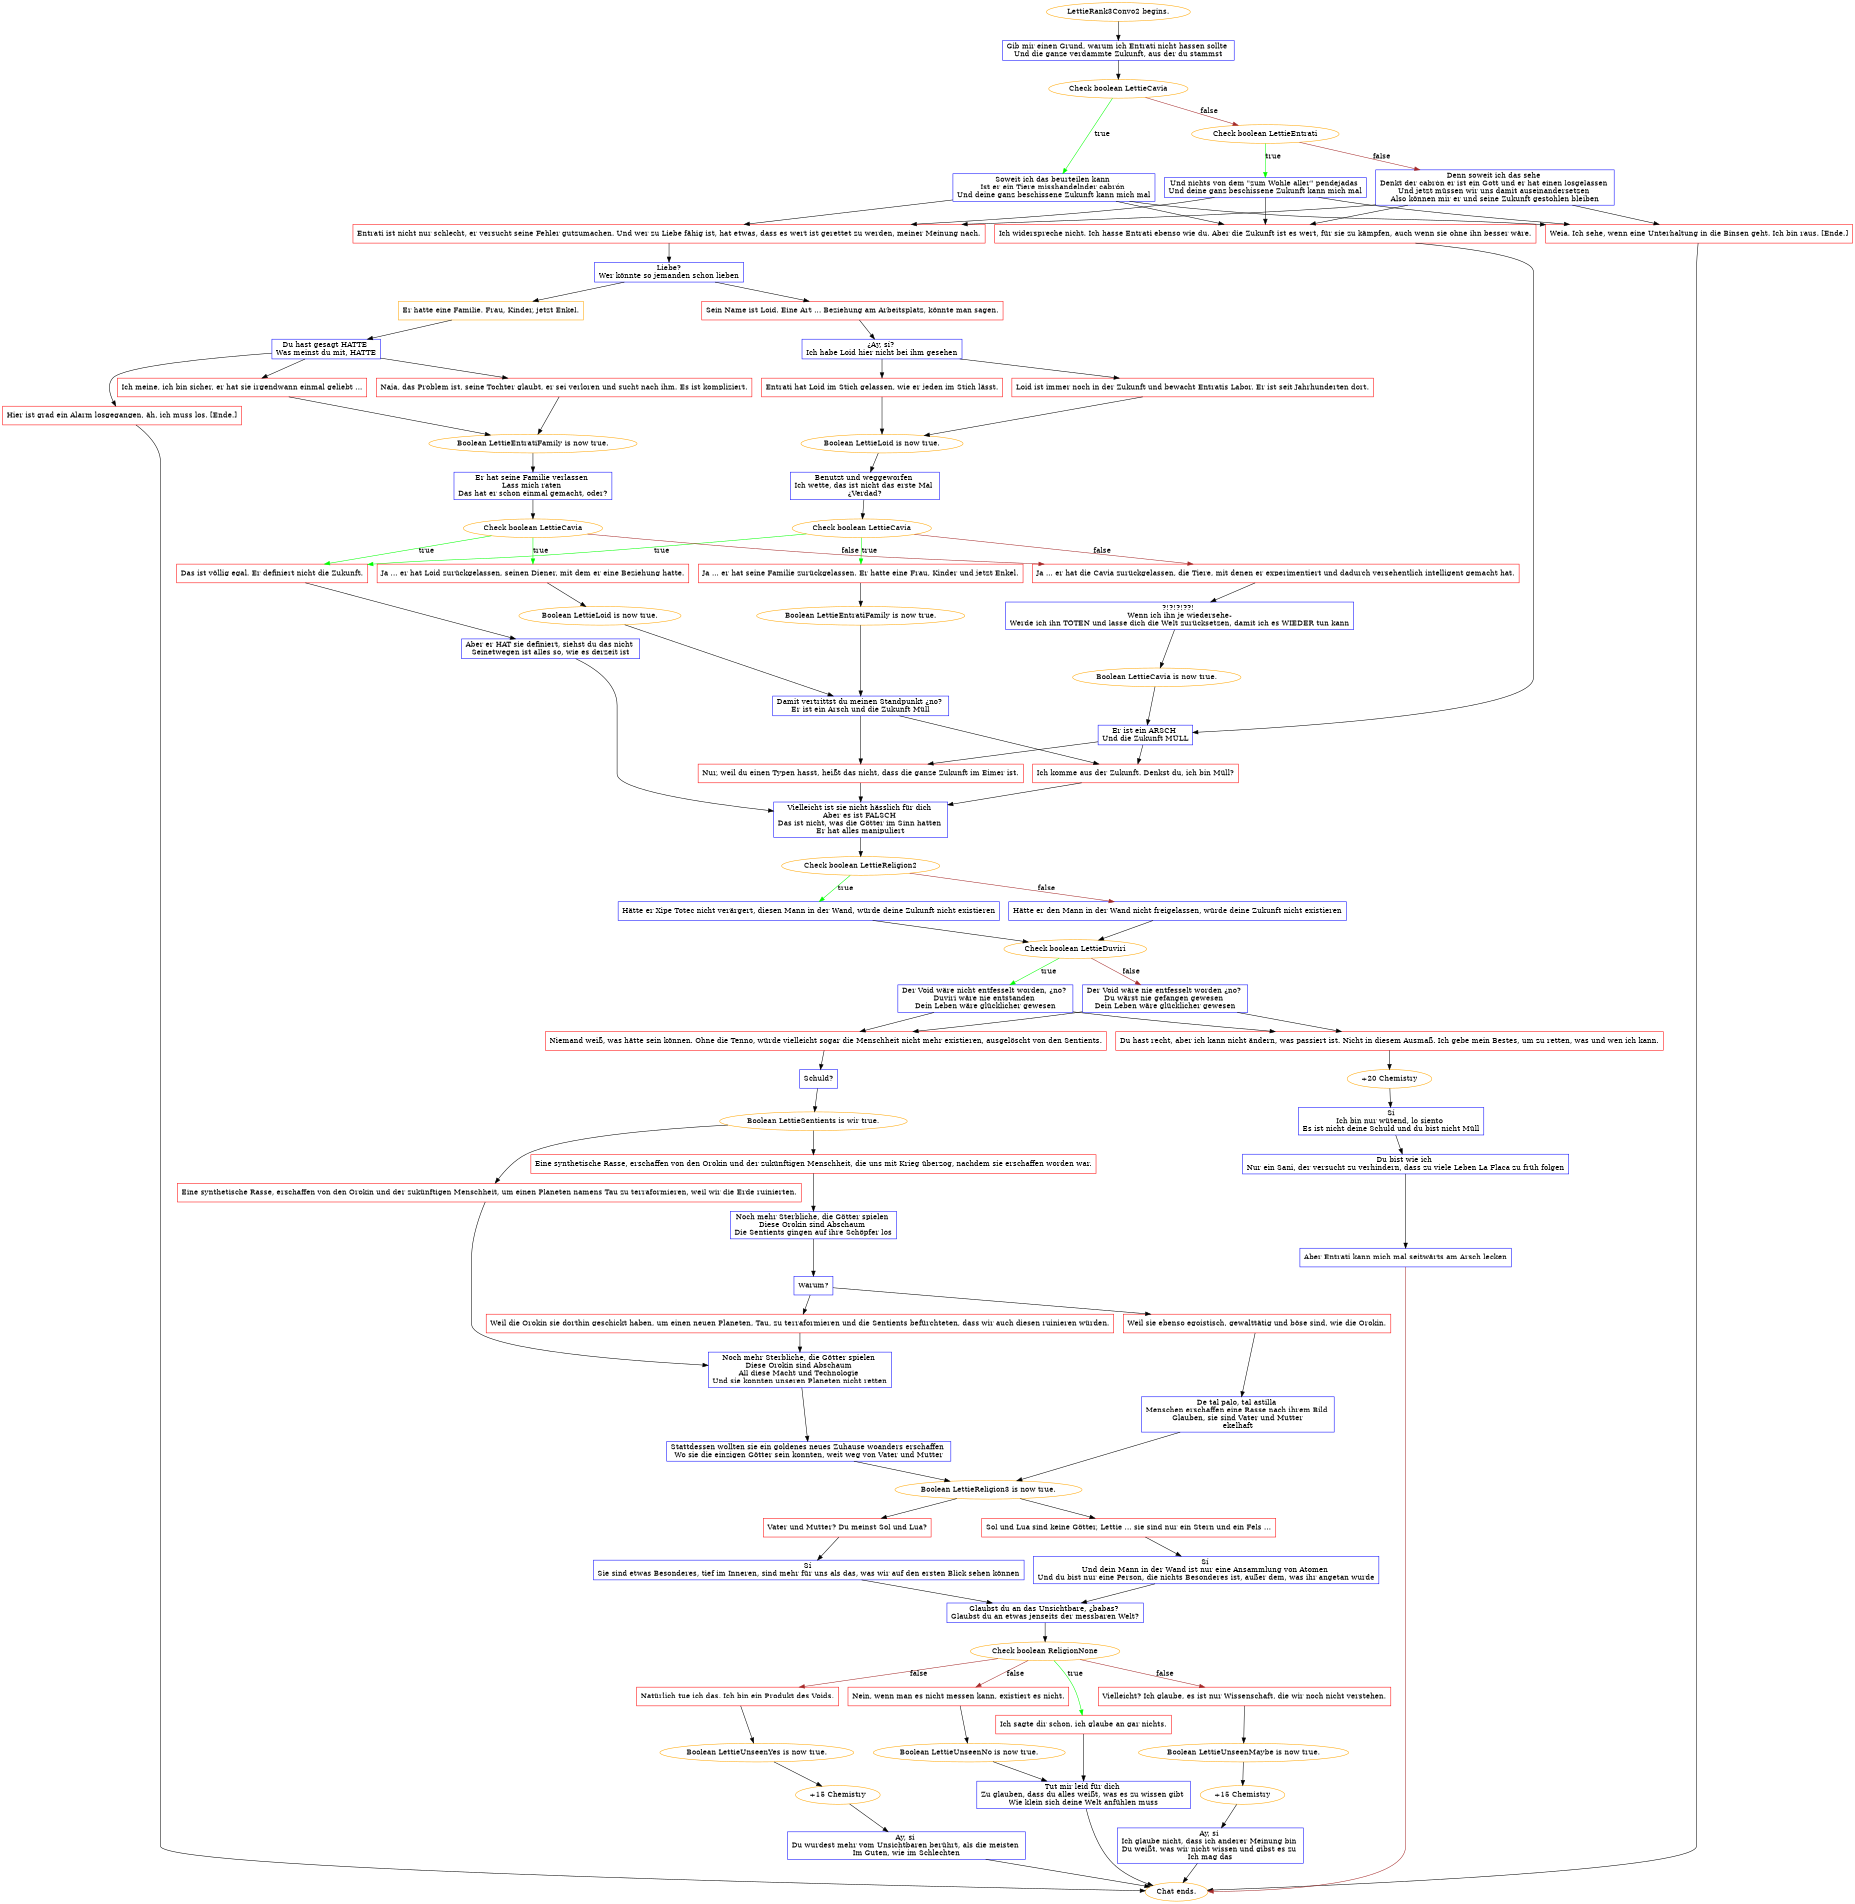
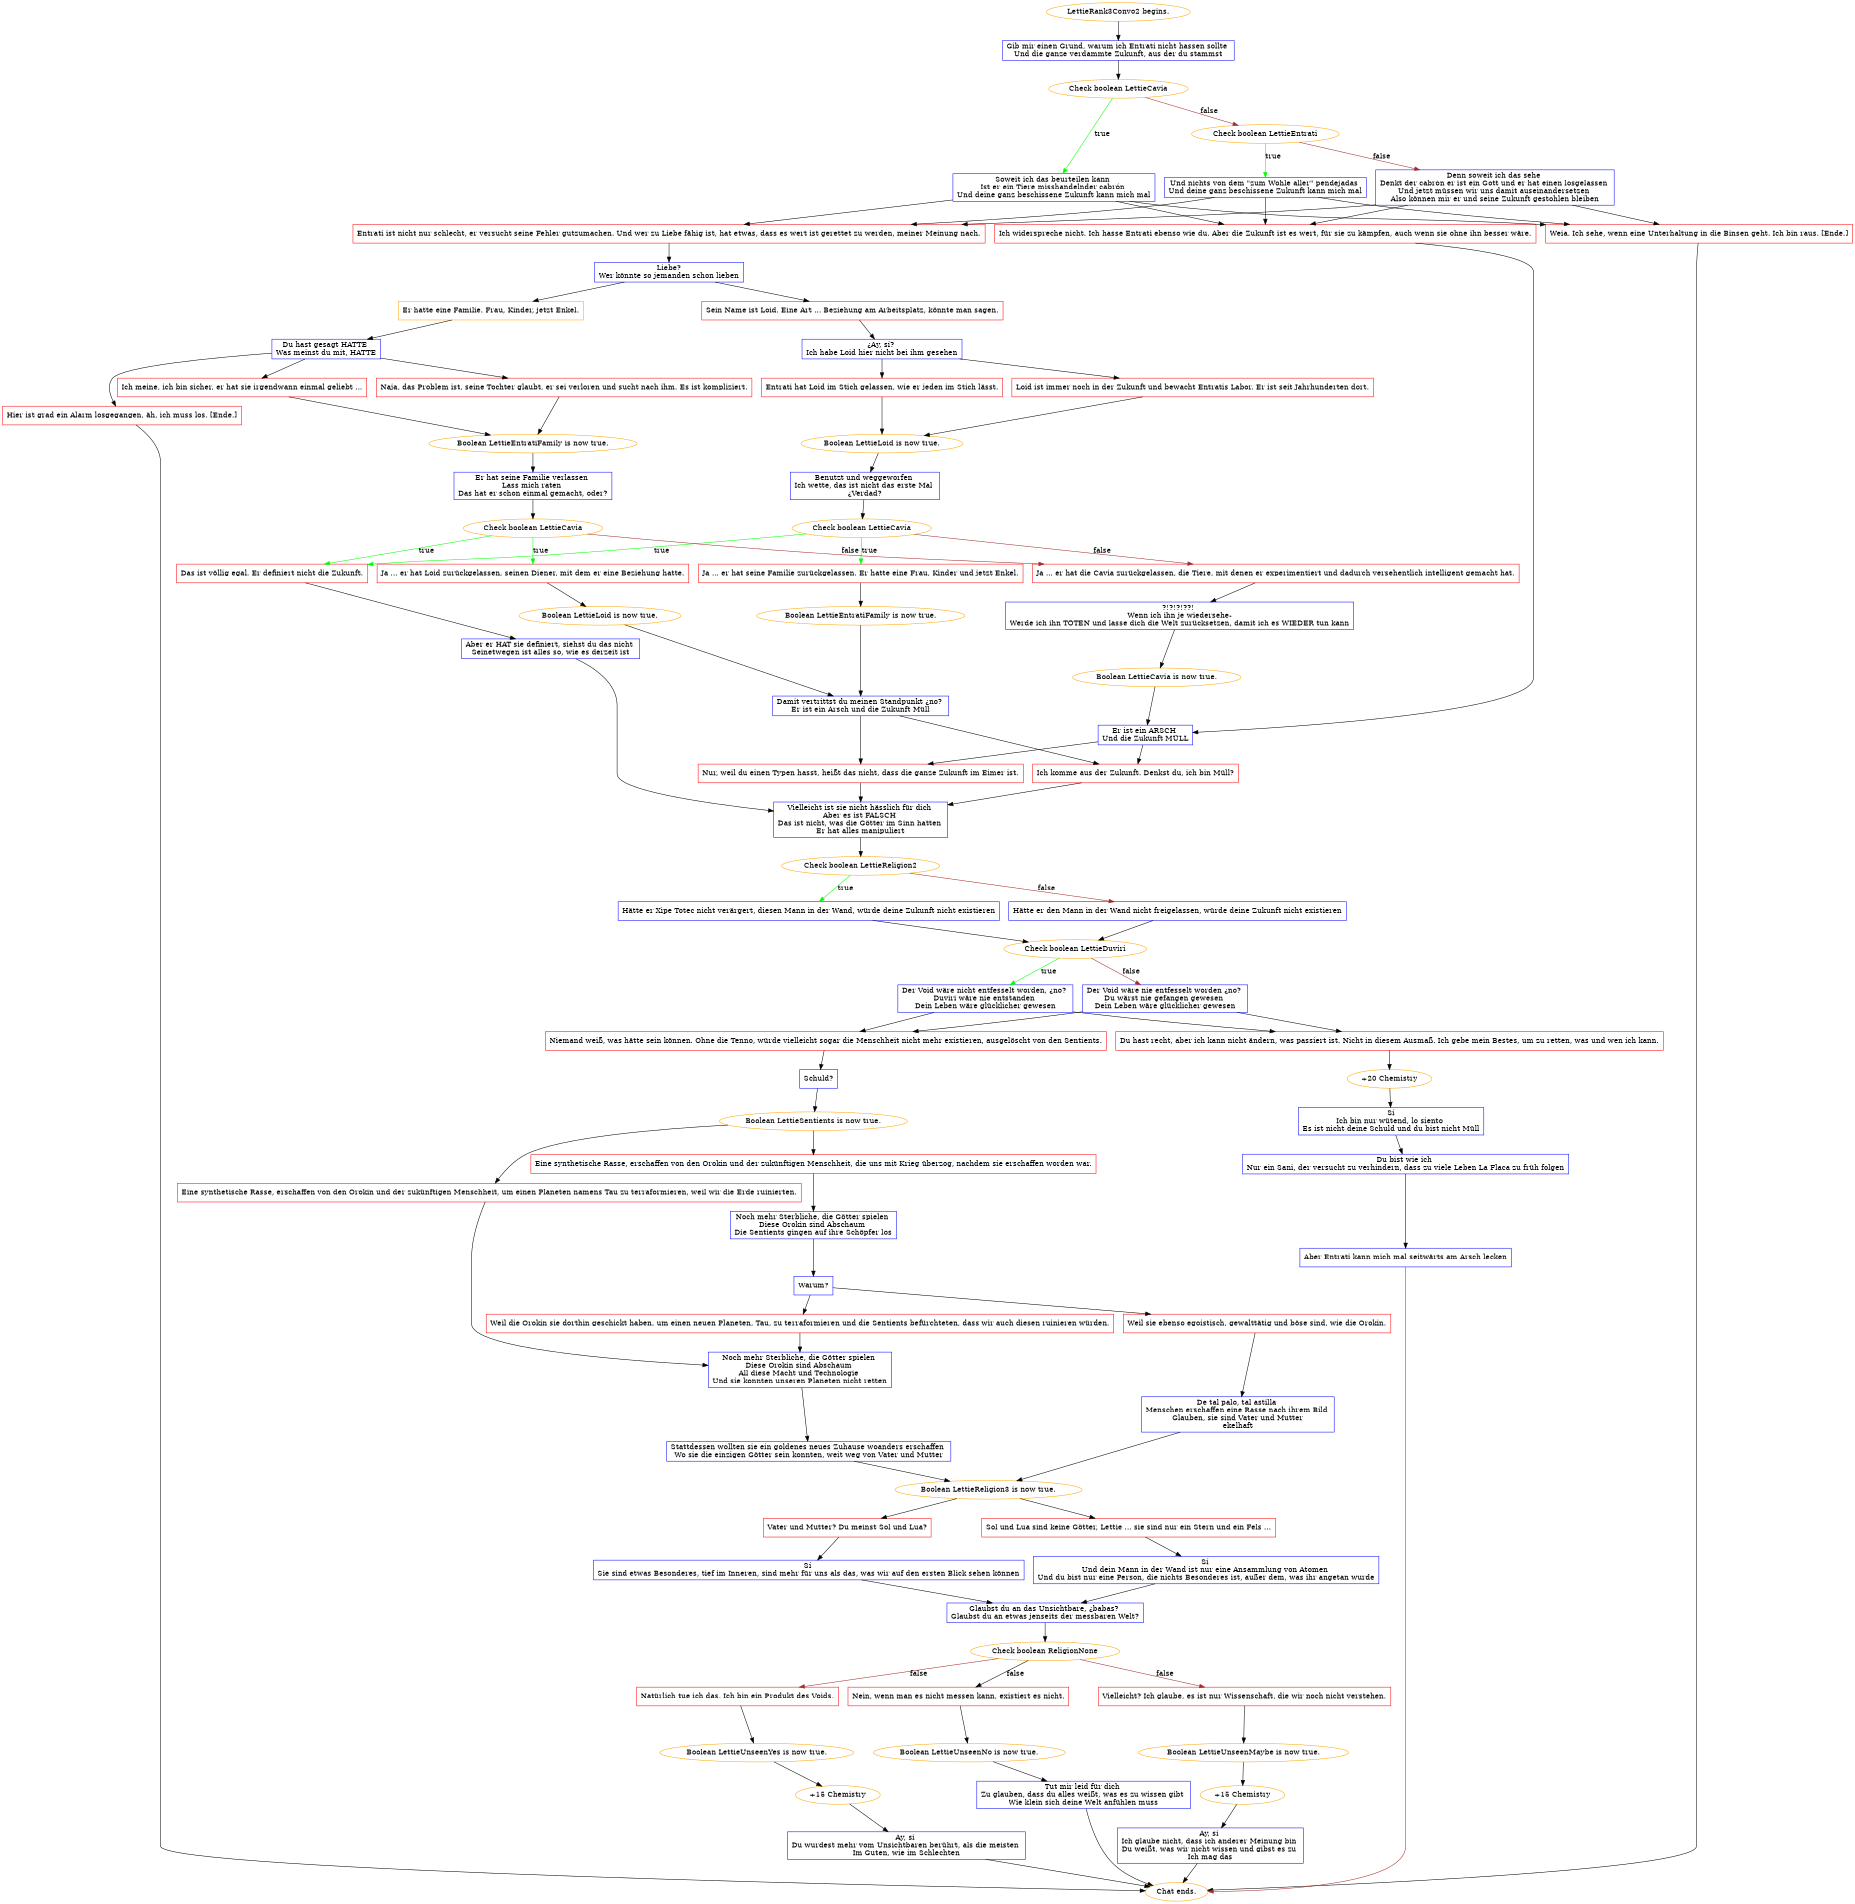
(813, 1121) -> (813, 1121)
(1004, 1673) -> (1004, 1673)
(1084, 1725) -> none
